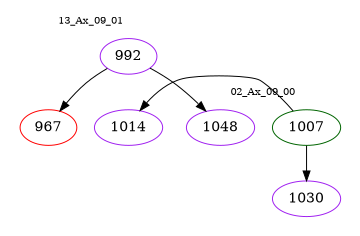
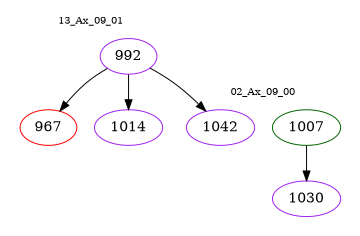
(222, 76) -> (129, 87)
(221, 128) -> (221, 128)
